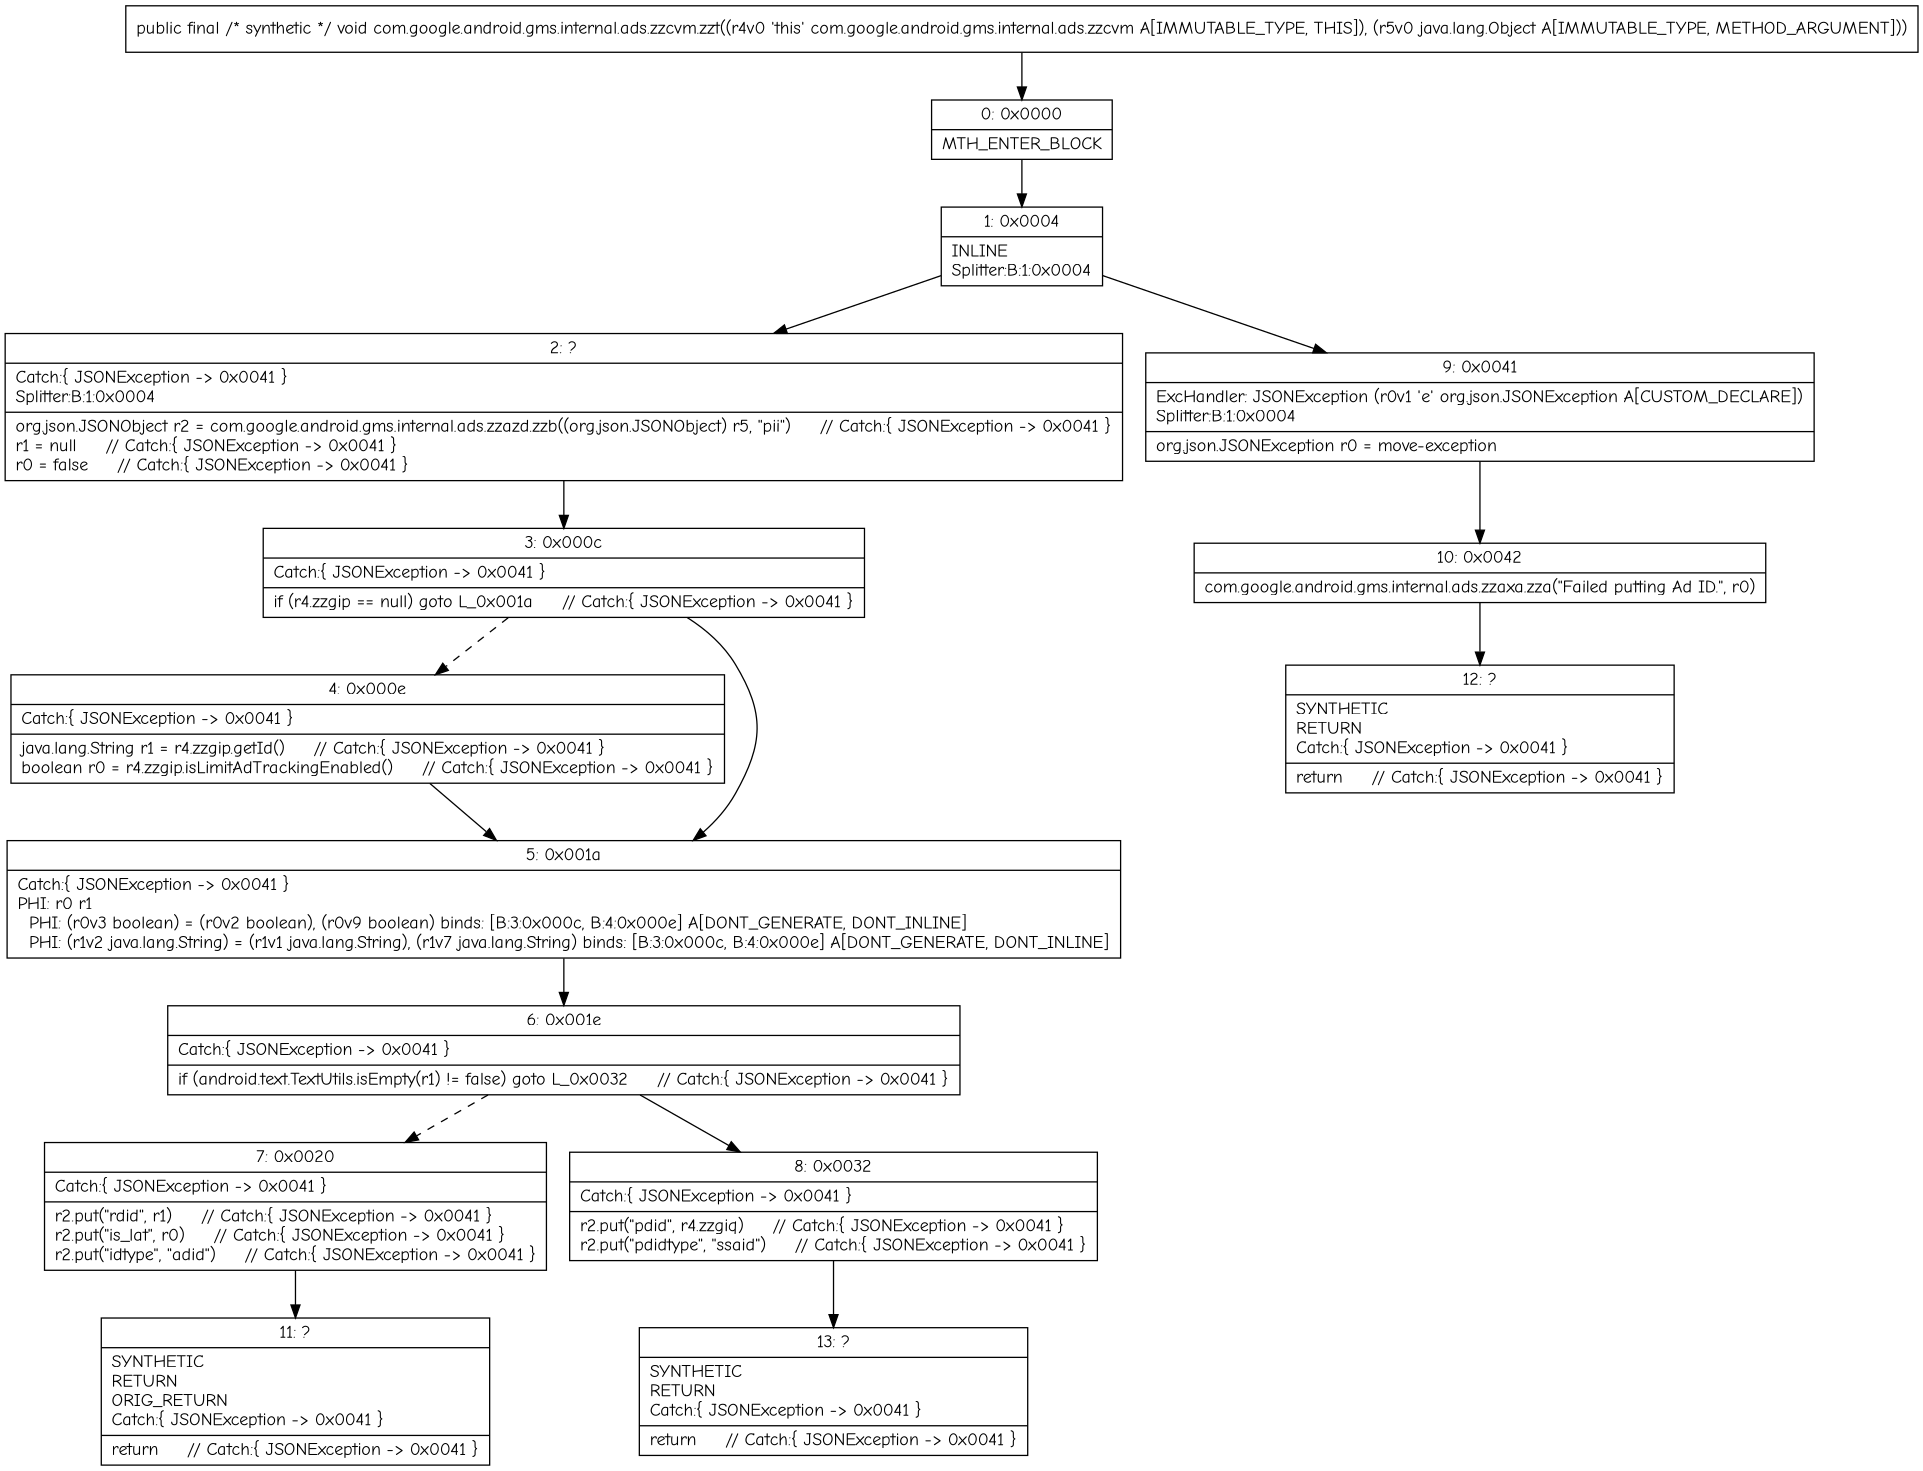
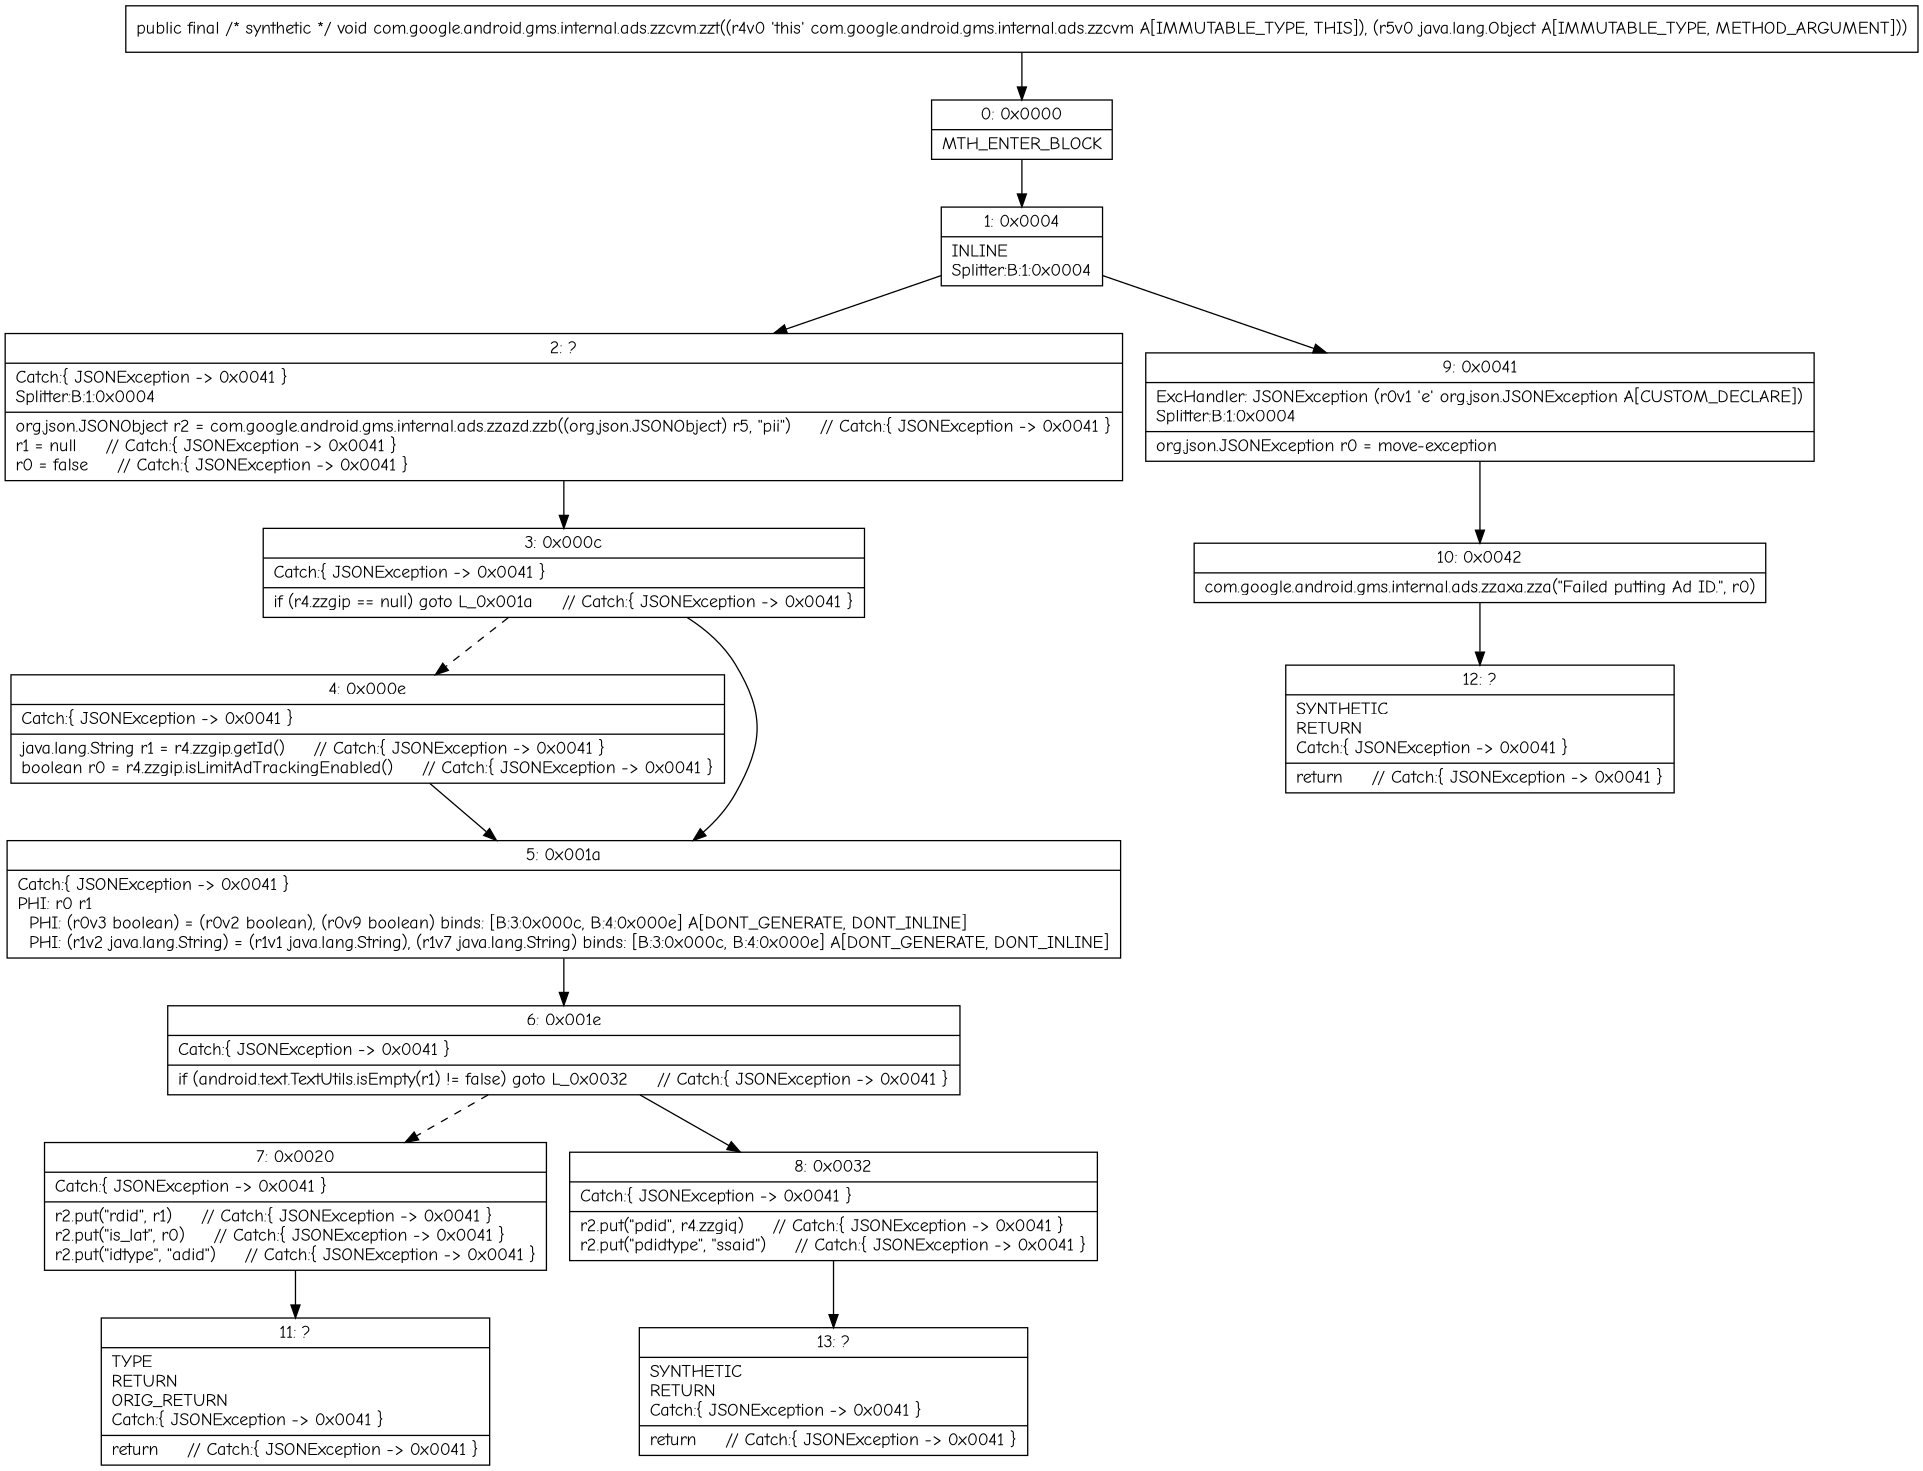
(158, 1362) -> (132, 1362)
